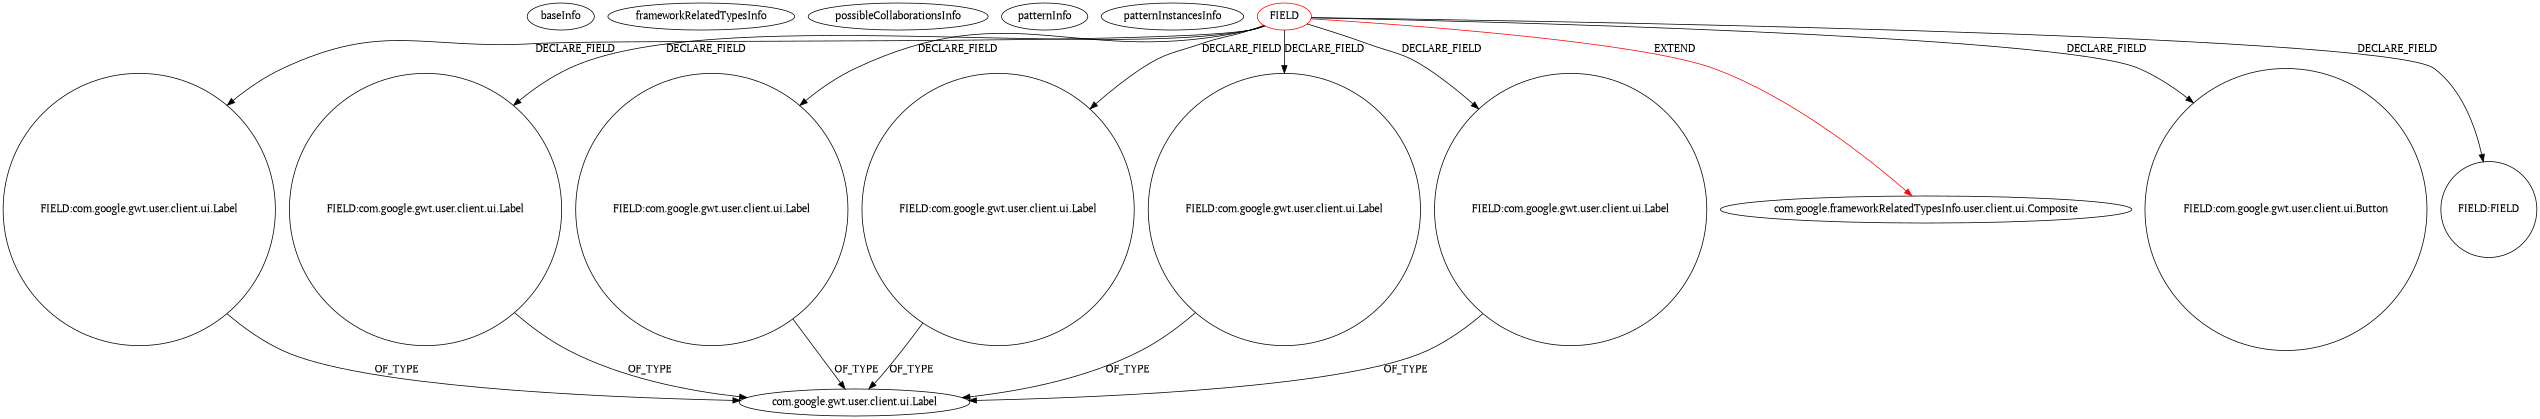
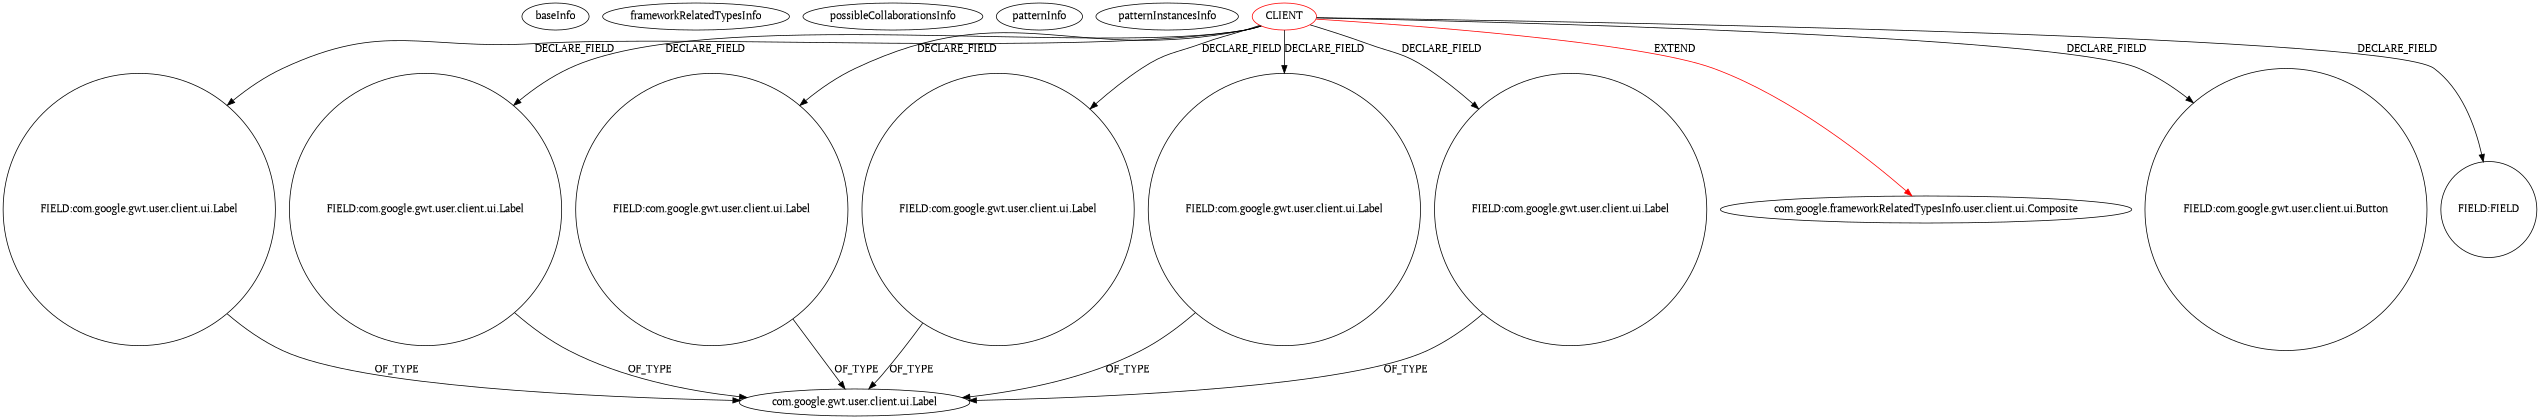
(1284, 17) -> (1284, 17)
